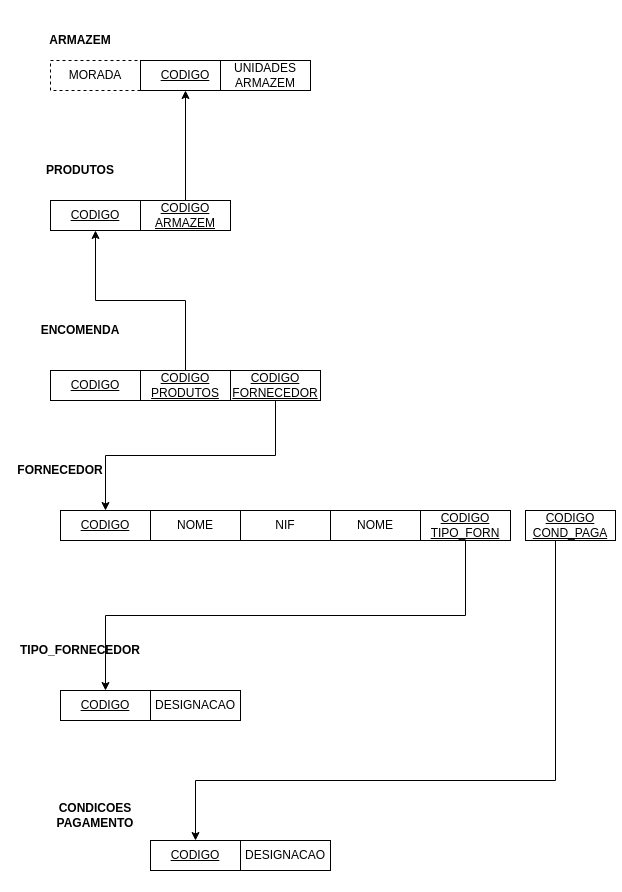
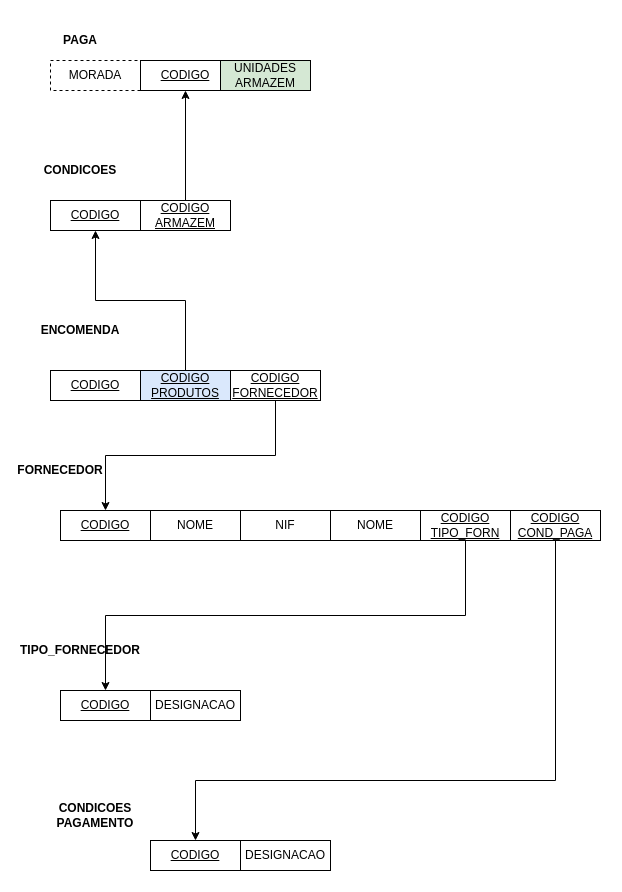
(81, 41) -> (81, 41)
(266, 76) -> (266, 76)
(81, 171) -> (81, 171)
(186, 386) -> (186, 386)
(571, 526) -> (556, 526)
